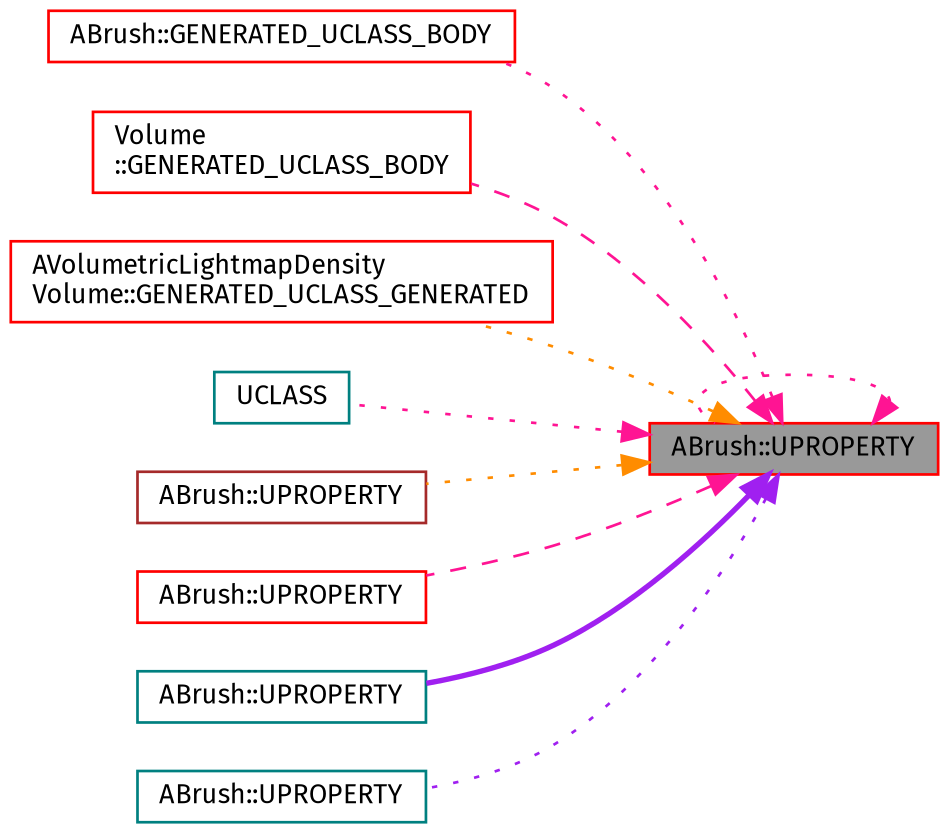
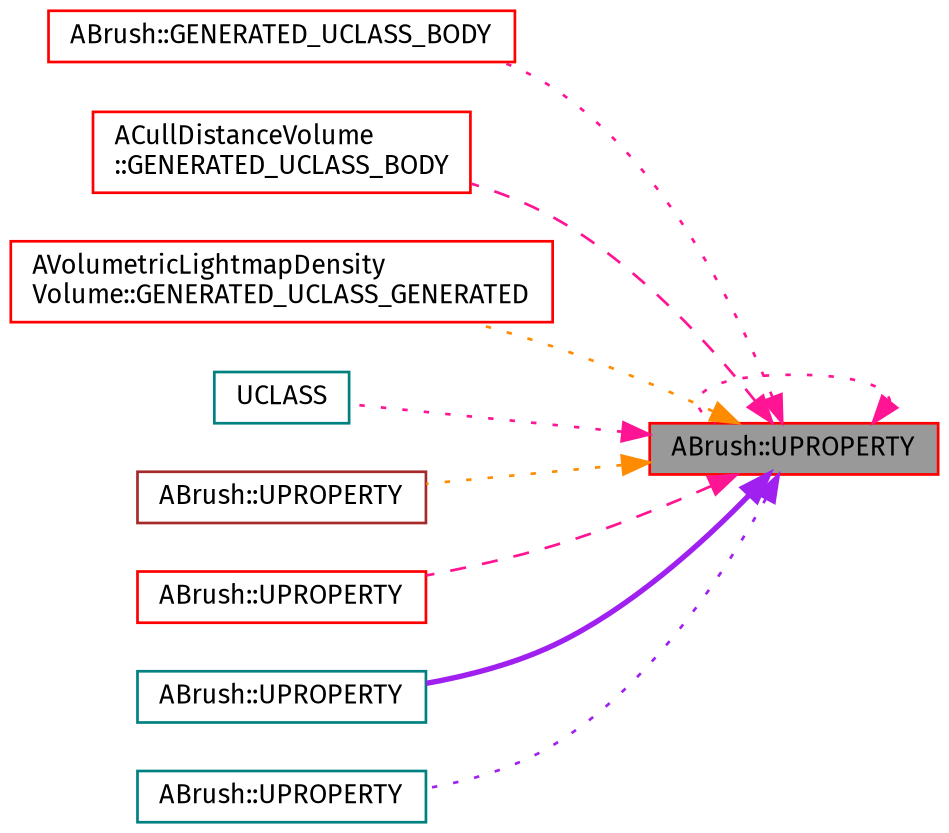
(282, 152) -> (282, 152)
